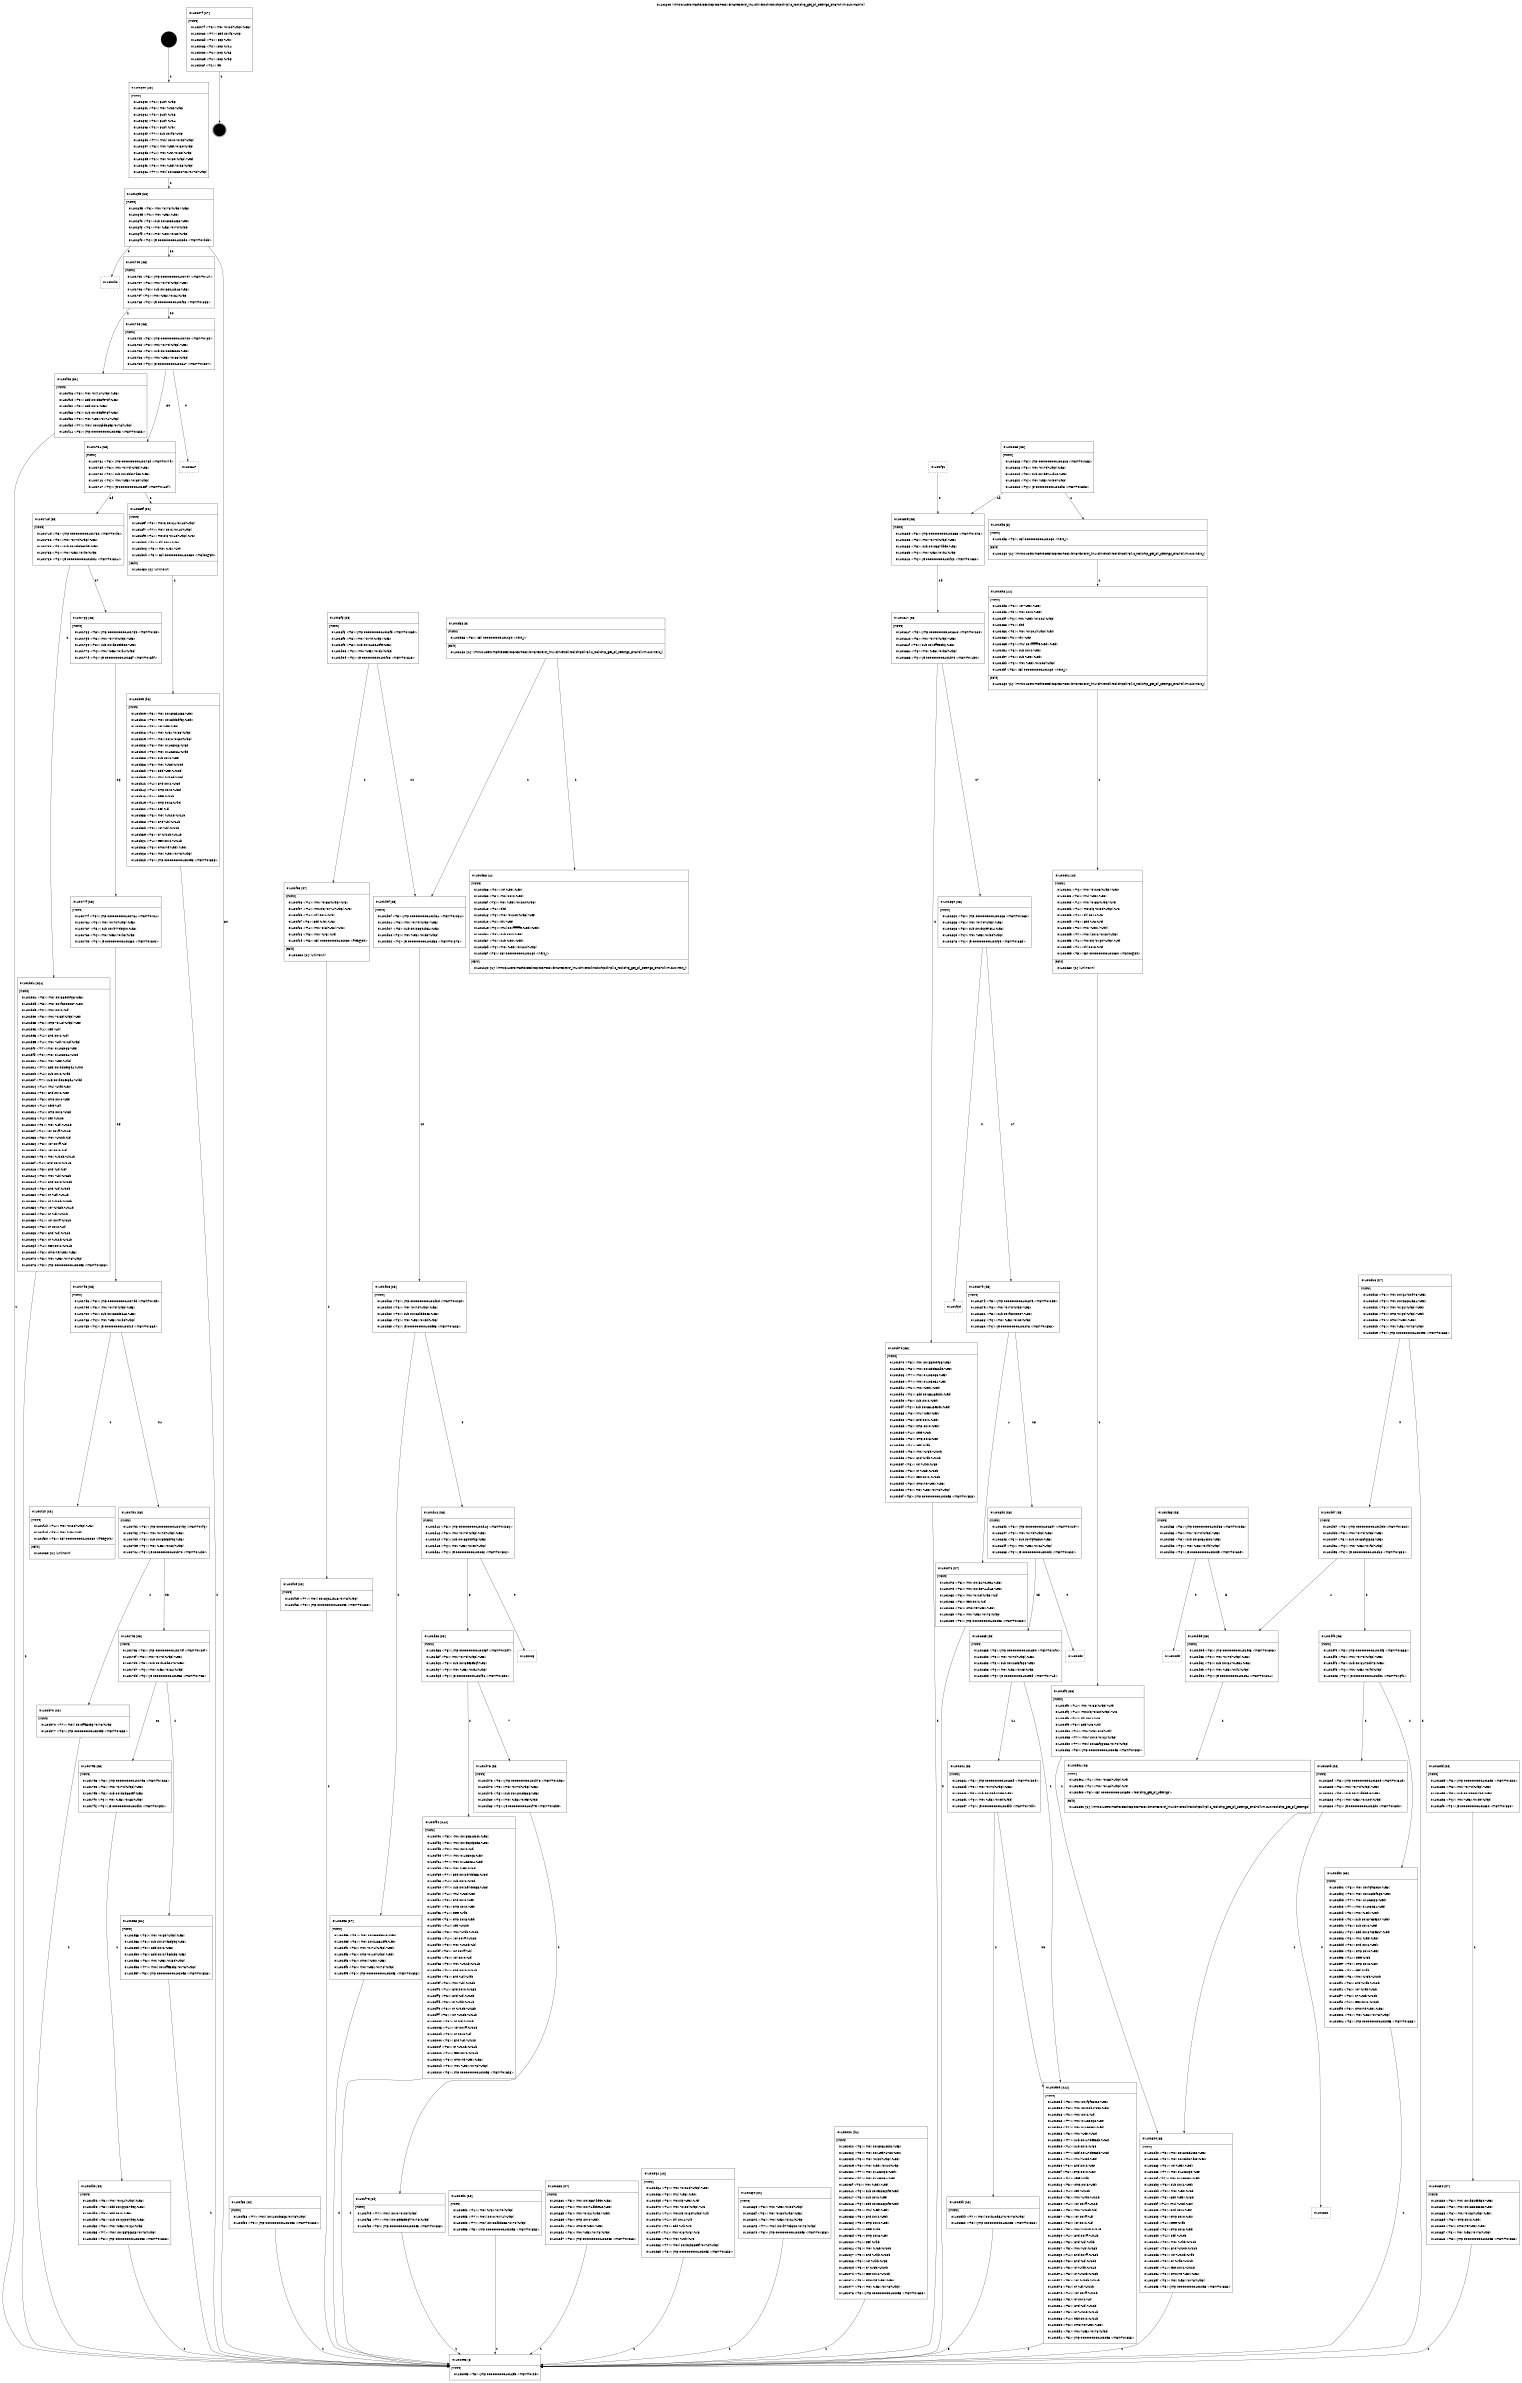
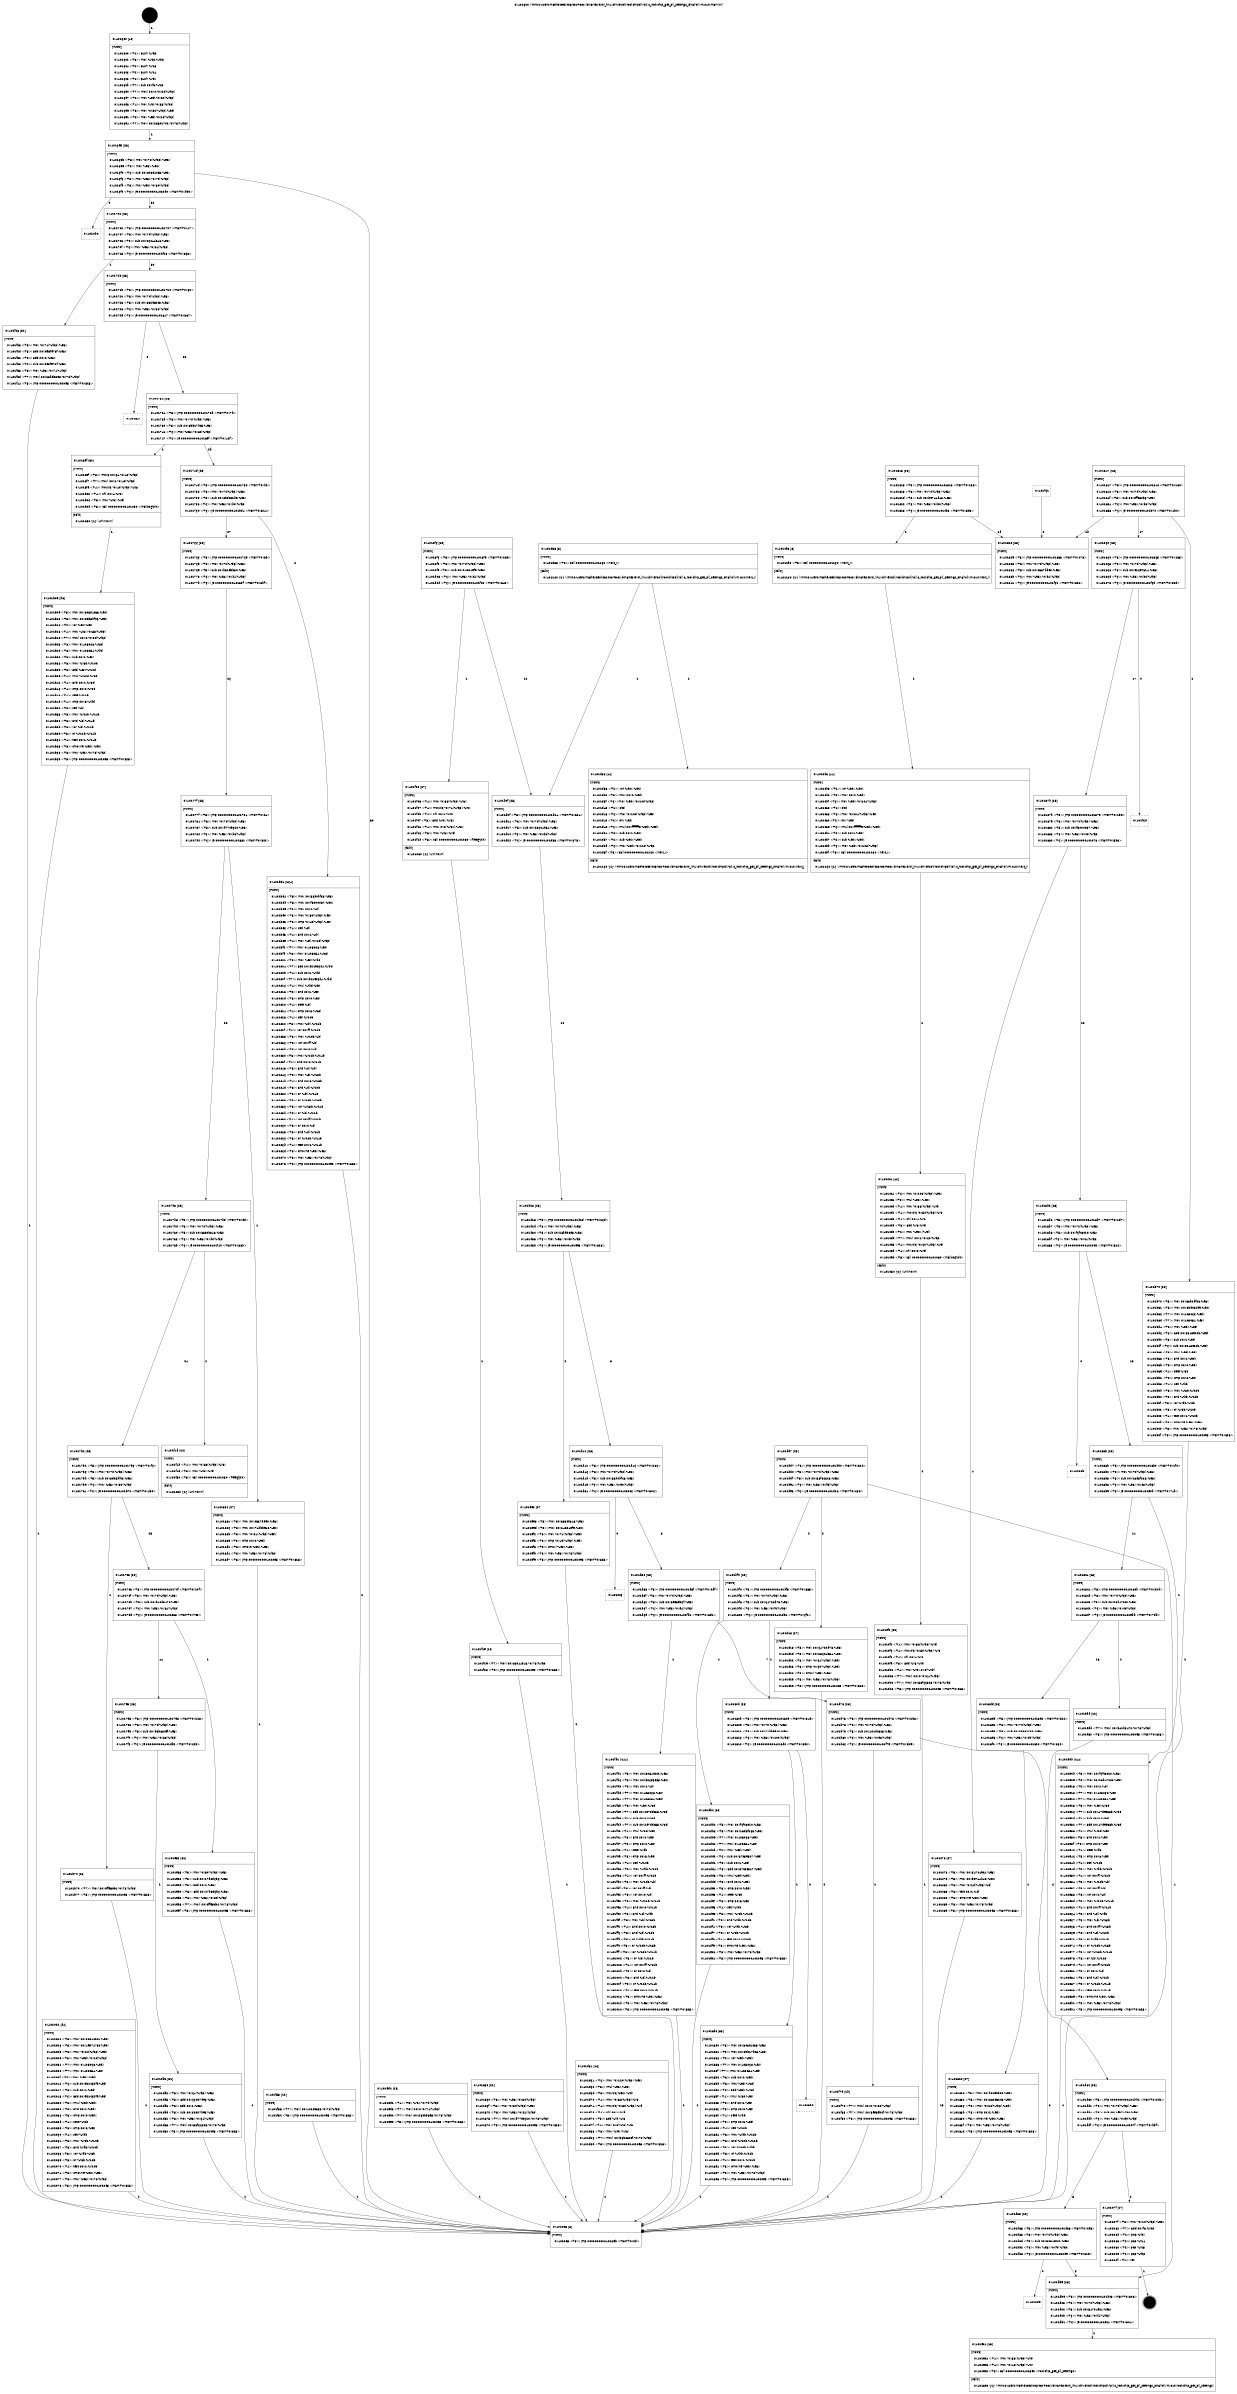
(938, 588) -> (1091, 526)
none -> (252, 1173)
(1385, 1422) -> (821, 1561)
(943, 1786) -> (941, 2105)
(1095, 1946) -> (923, 2084)
(1017, 1949) -> (1071, 1659)
none -> (1119, 2105)
